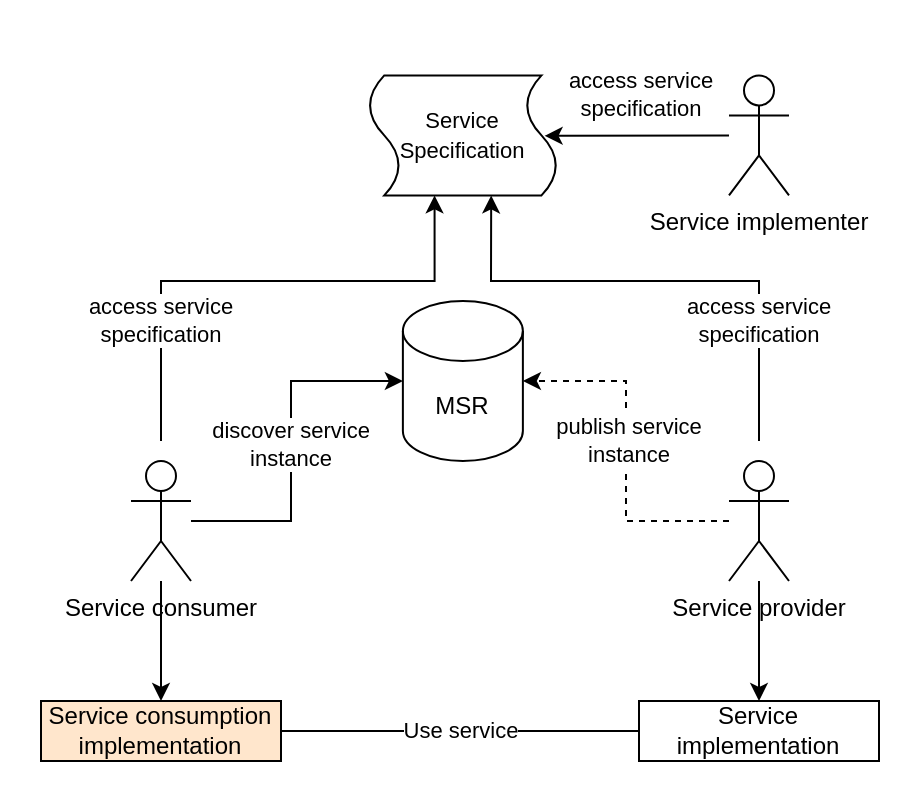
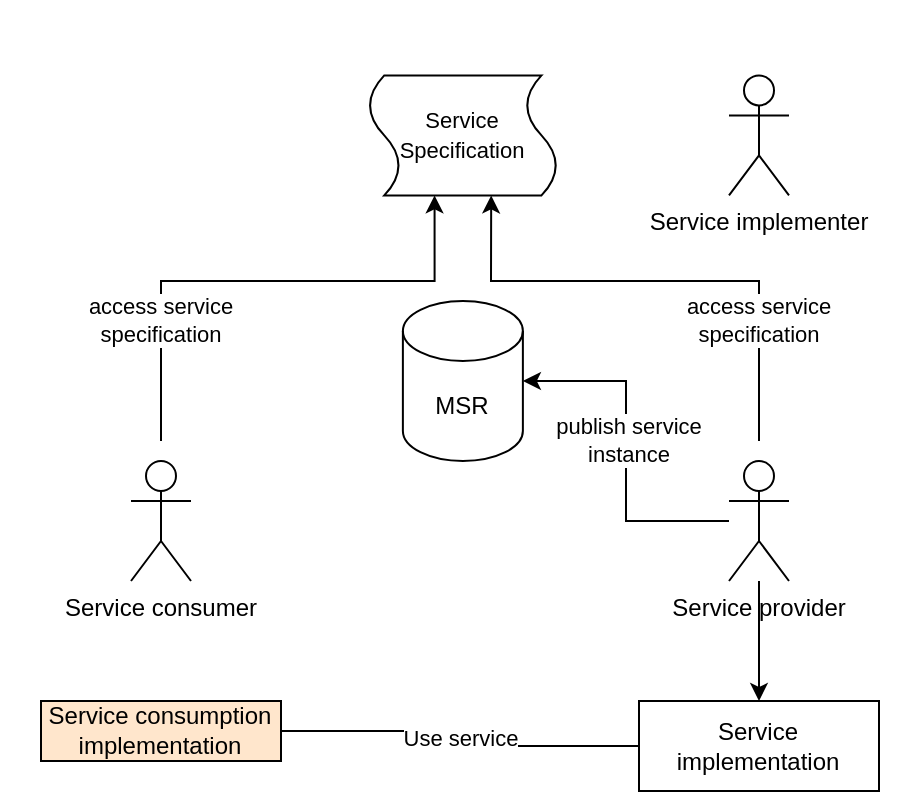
(644, 136) -> none
(275, 521) -> none
(648, 521) -> (648, 521)
(161, 634) -> none
(759, 731) -> (759, 746)
